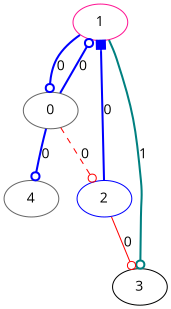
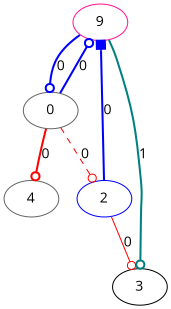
(100, 22) -> (100, 22)
(41, 150) -> (41, 150)
